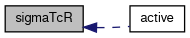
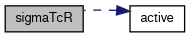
(113, 27) -> (100, 10)
